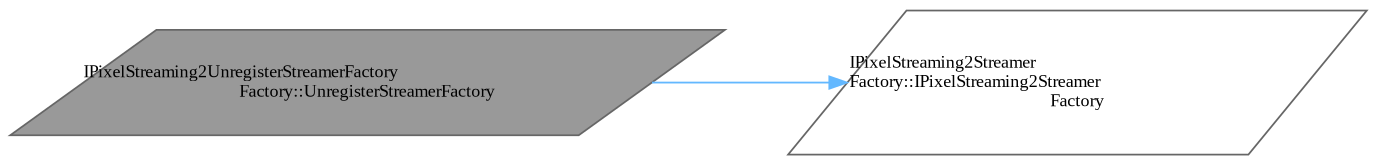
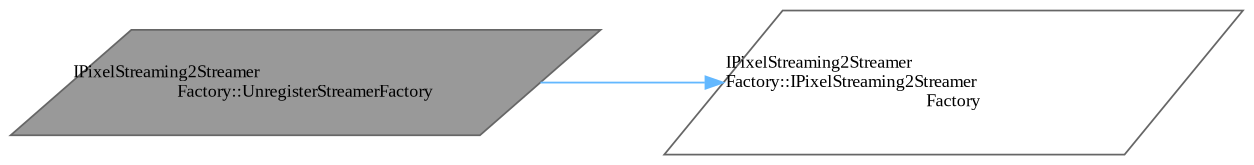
(368, 83) -> (306, 83)
